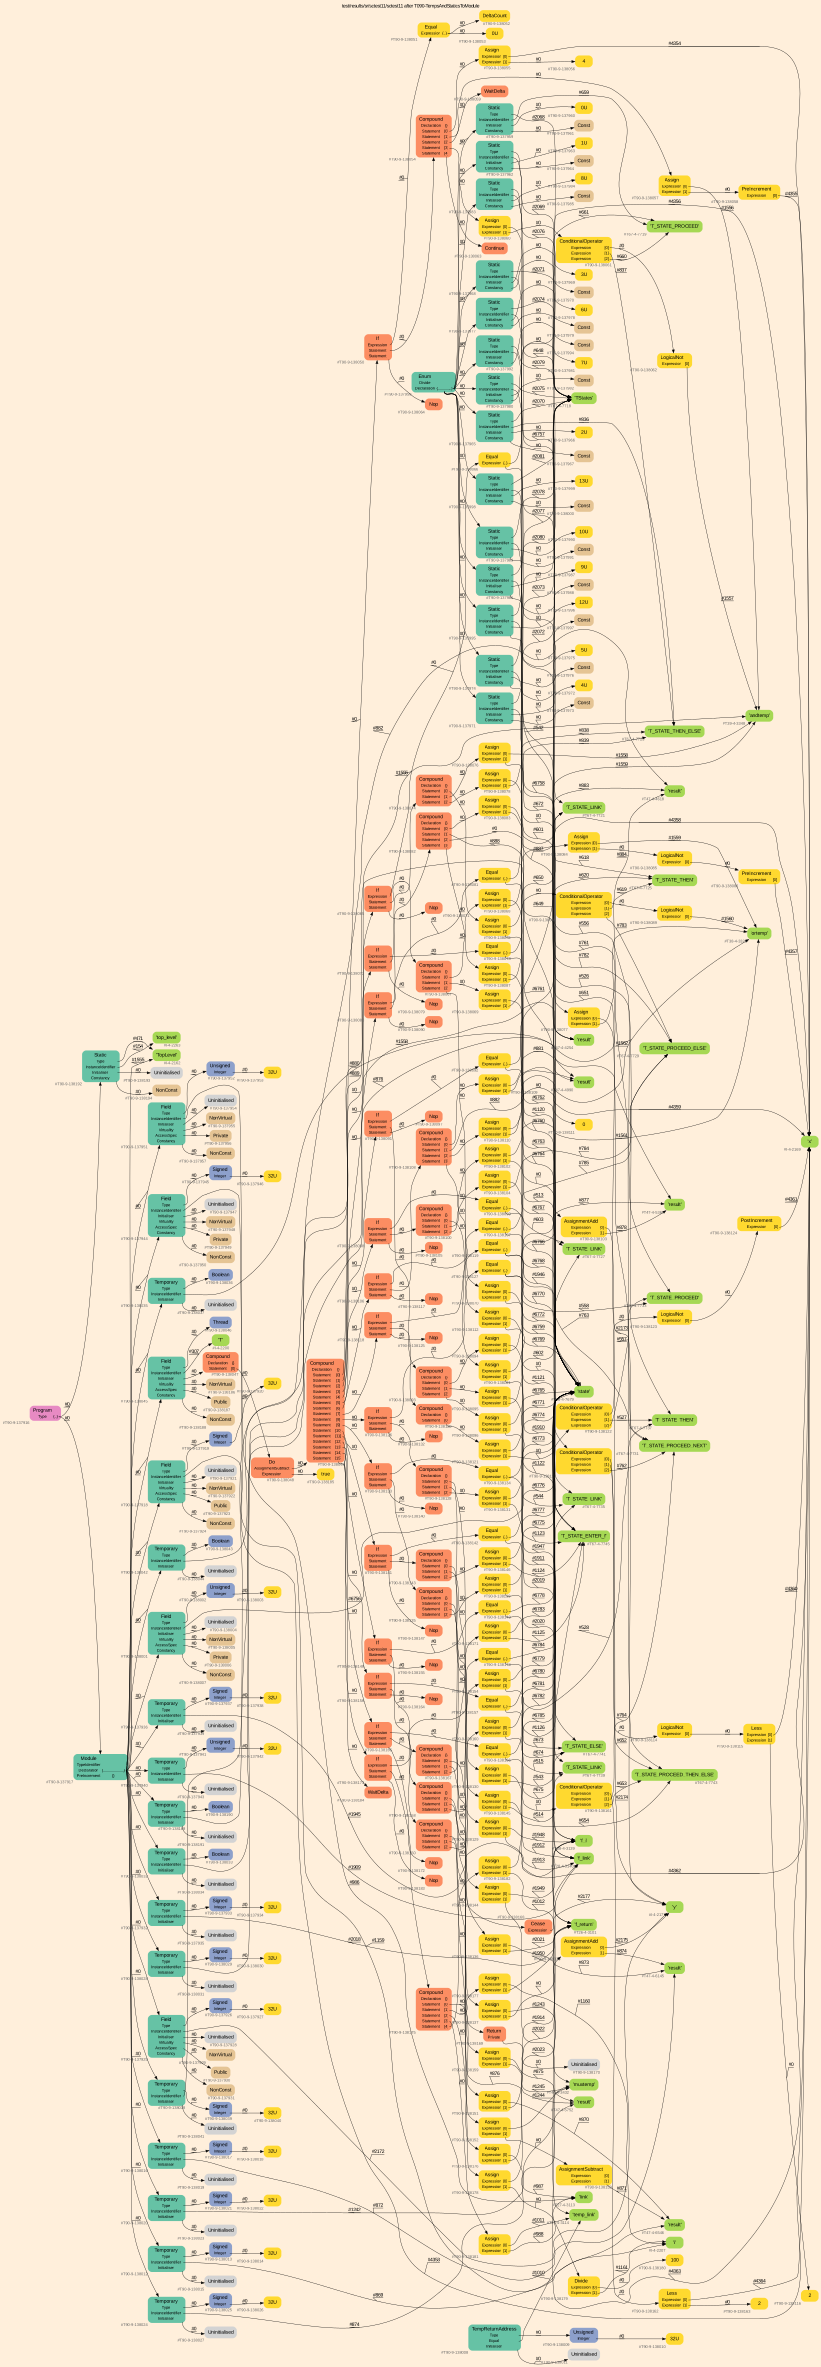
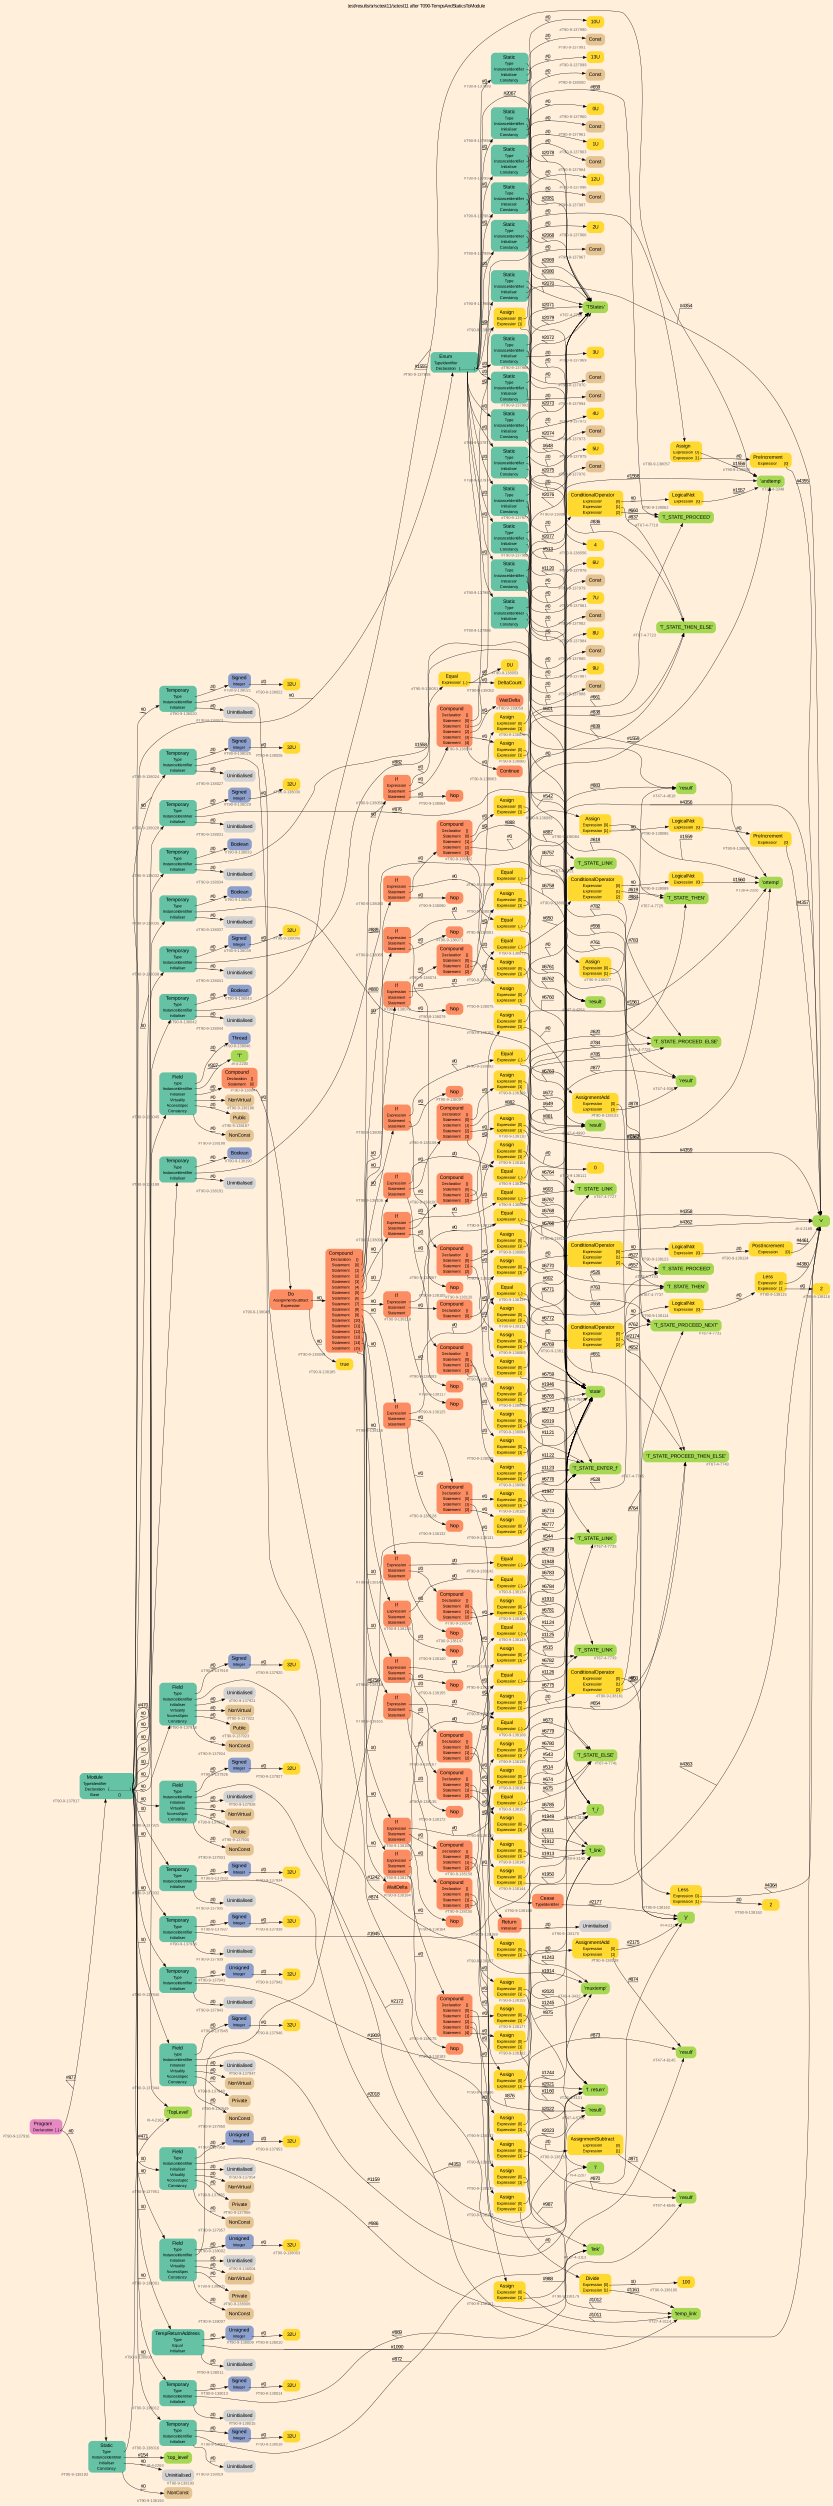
none -> (492, 103)
(425, 383) -> (446, 363)
none -> (140, 764)
(138, 1060) -> (143, 1705)
(791, 1200) -> (803, 1241)
(42, 1417) -> (43, 2130)
(67, 1418) -> (71, 2078)
(89, 1776) -> (95, 1795)
(538, 1930) -> (547, 1905)
(494, 2037) -> (509, 1928)
none -> (137, 2060)
(630, 2264) -> (641, 2296)
(538, 2273) -> (397, 2347)
